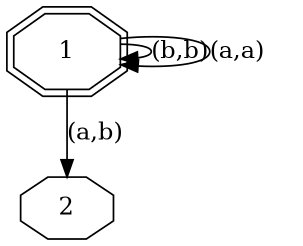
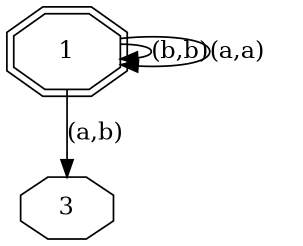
(67, 208) -> (67, 208)
